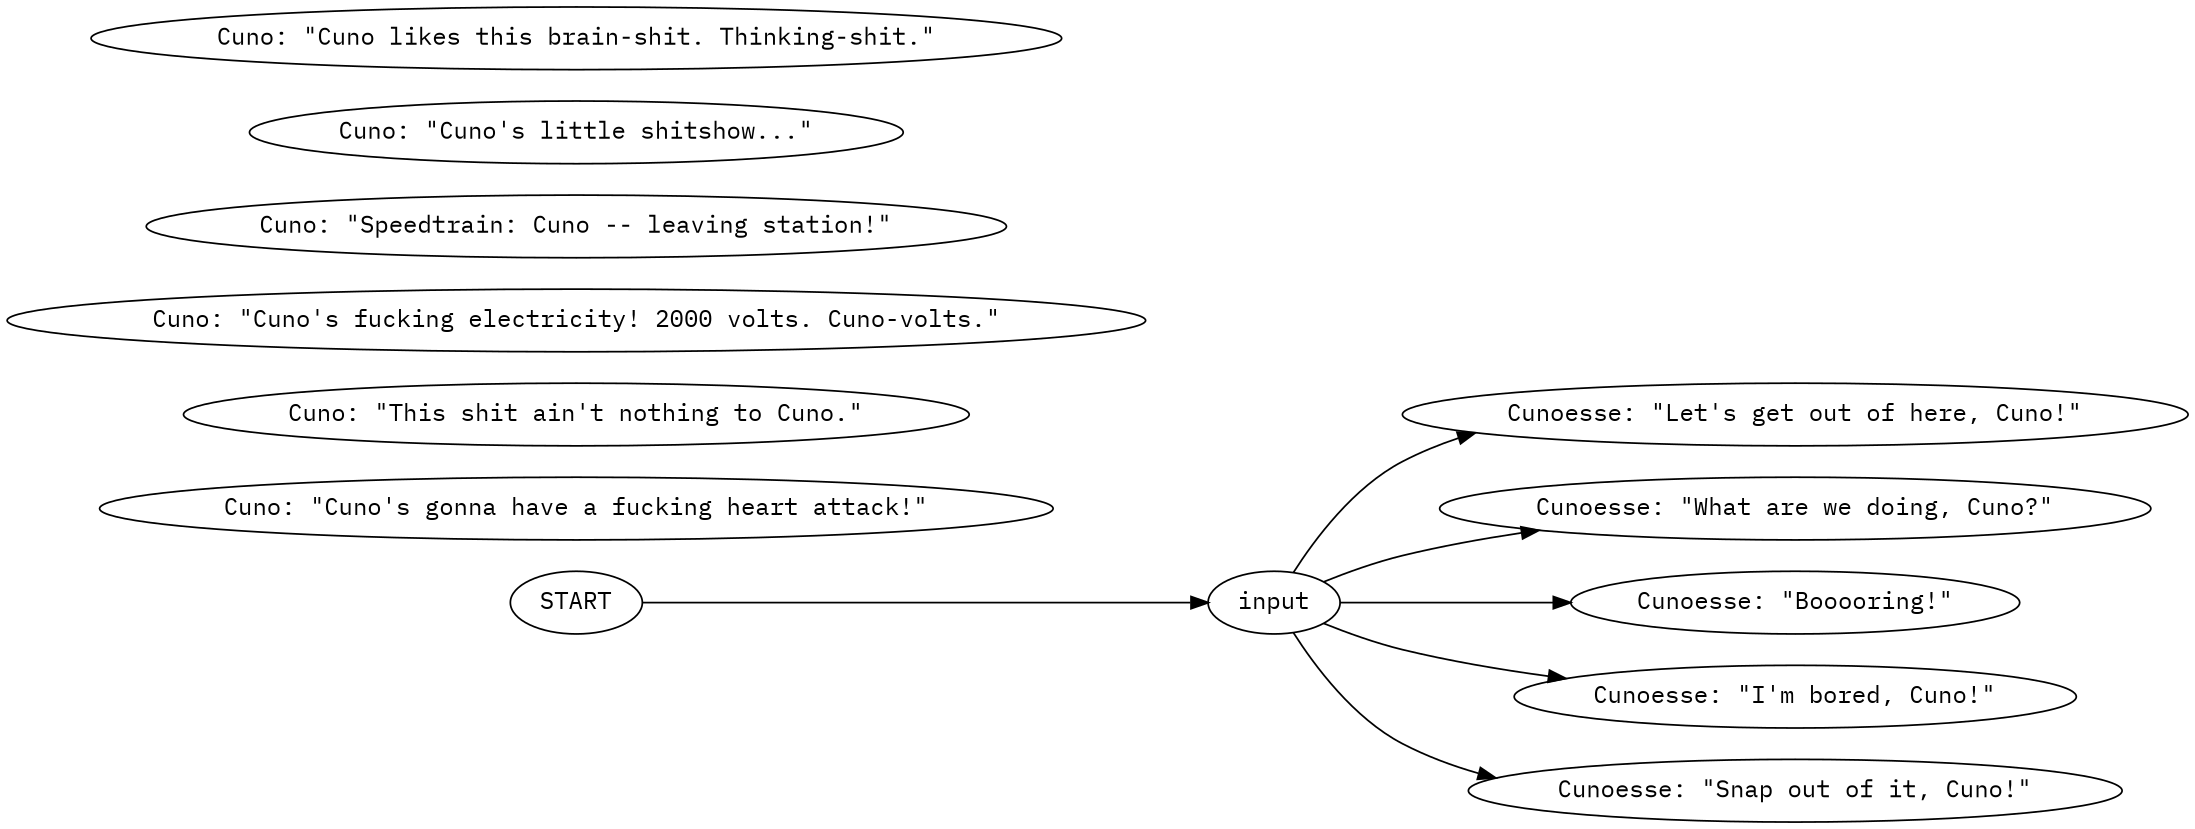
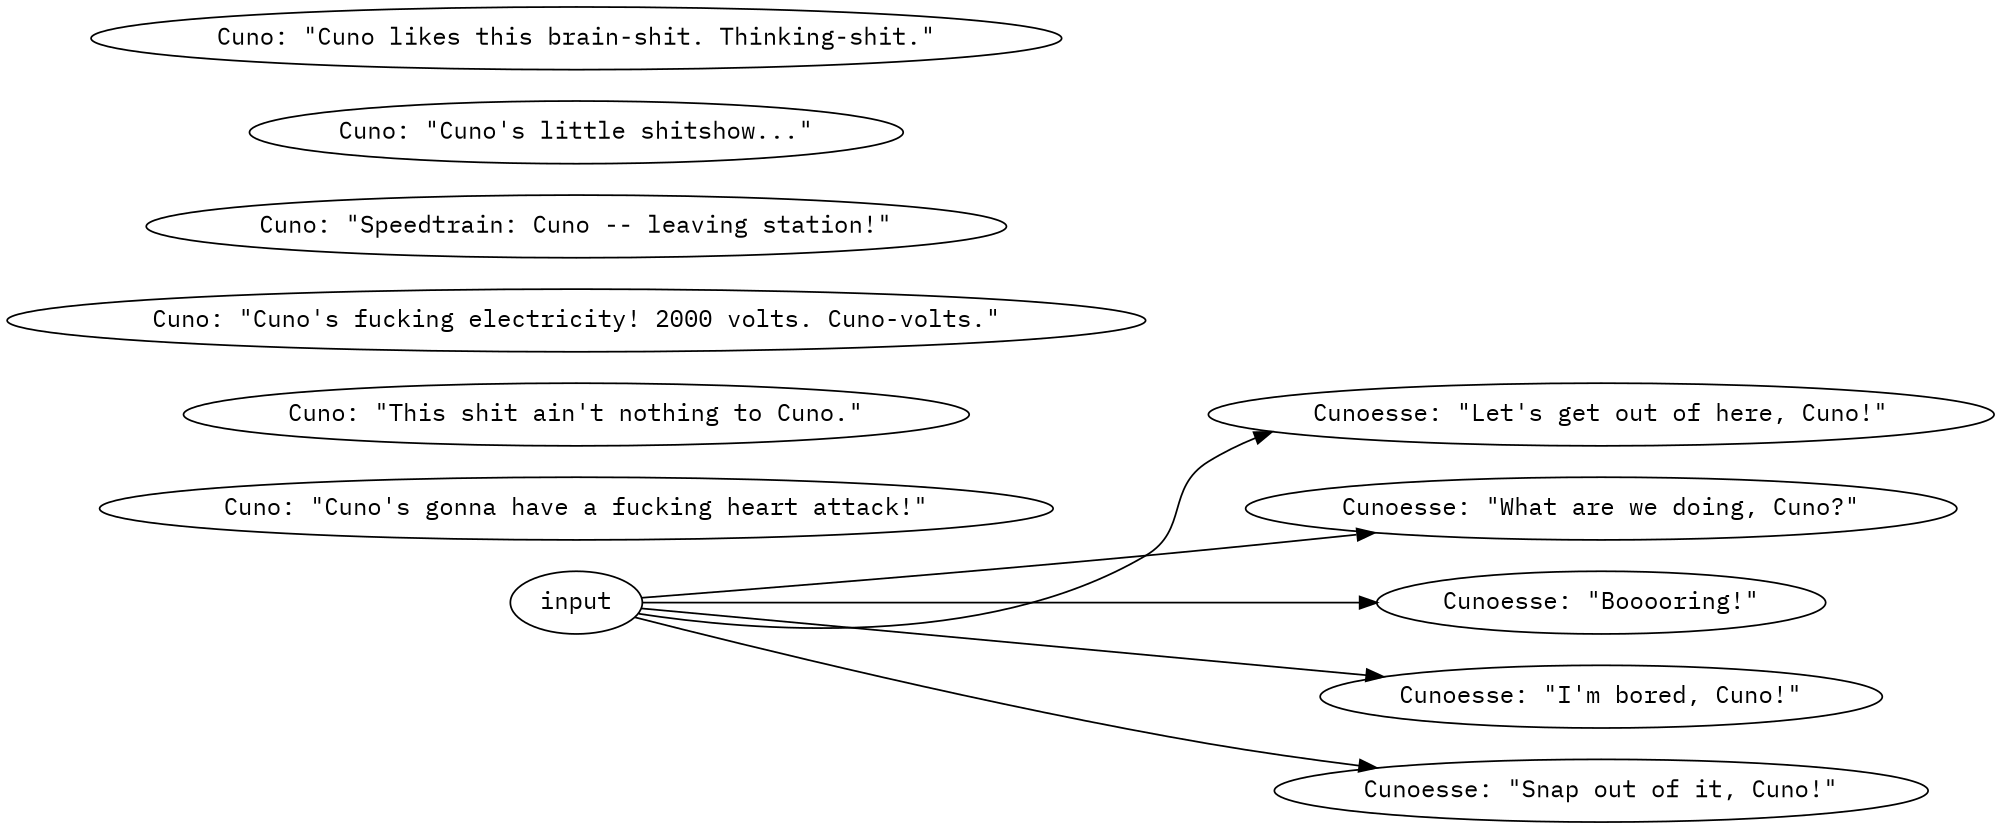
(576, 603) -> none
